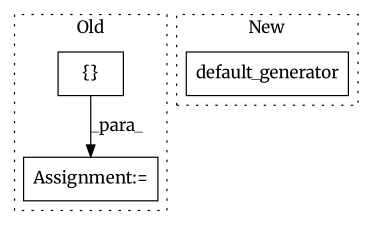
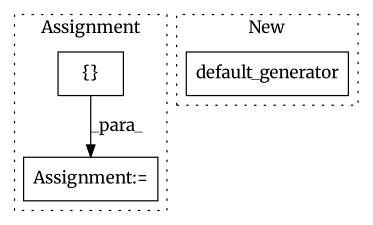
(91, 28) -> (91, 28)
